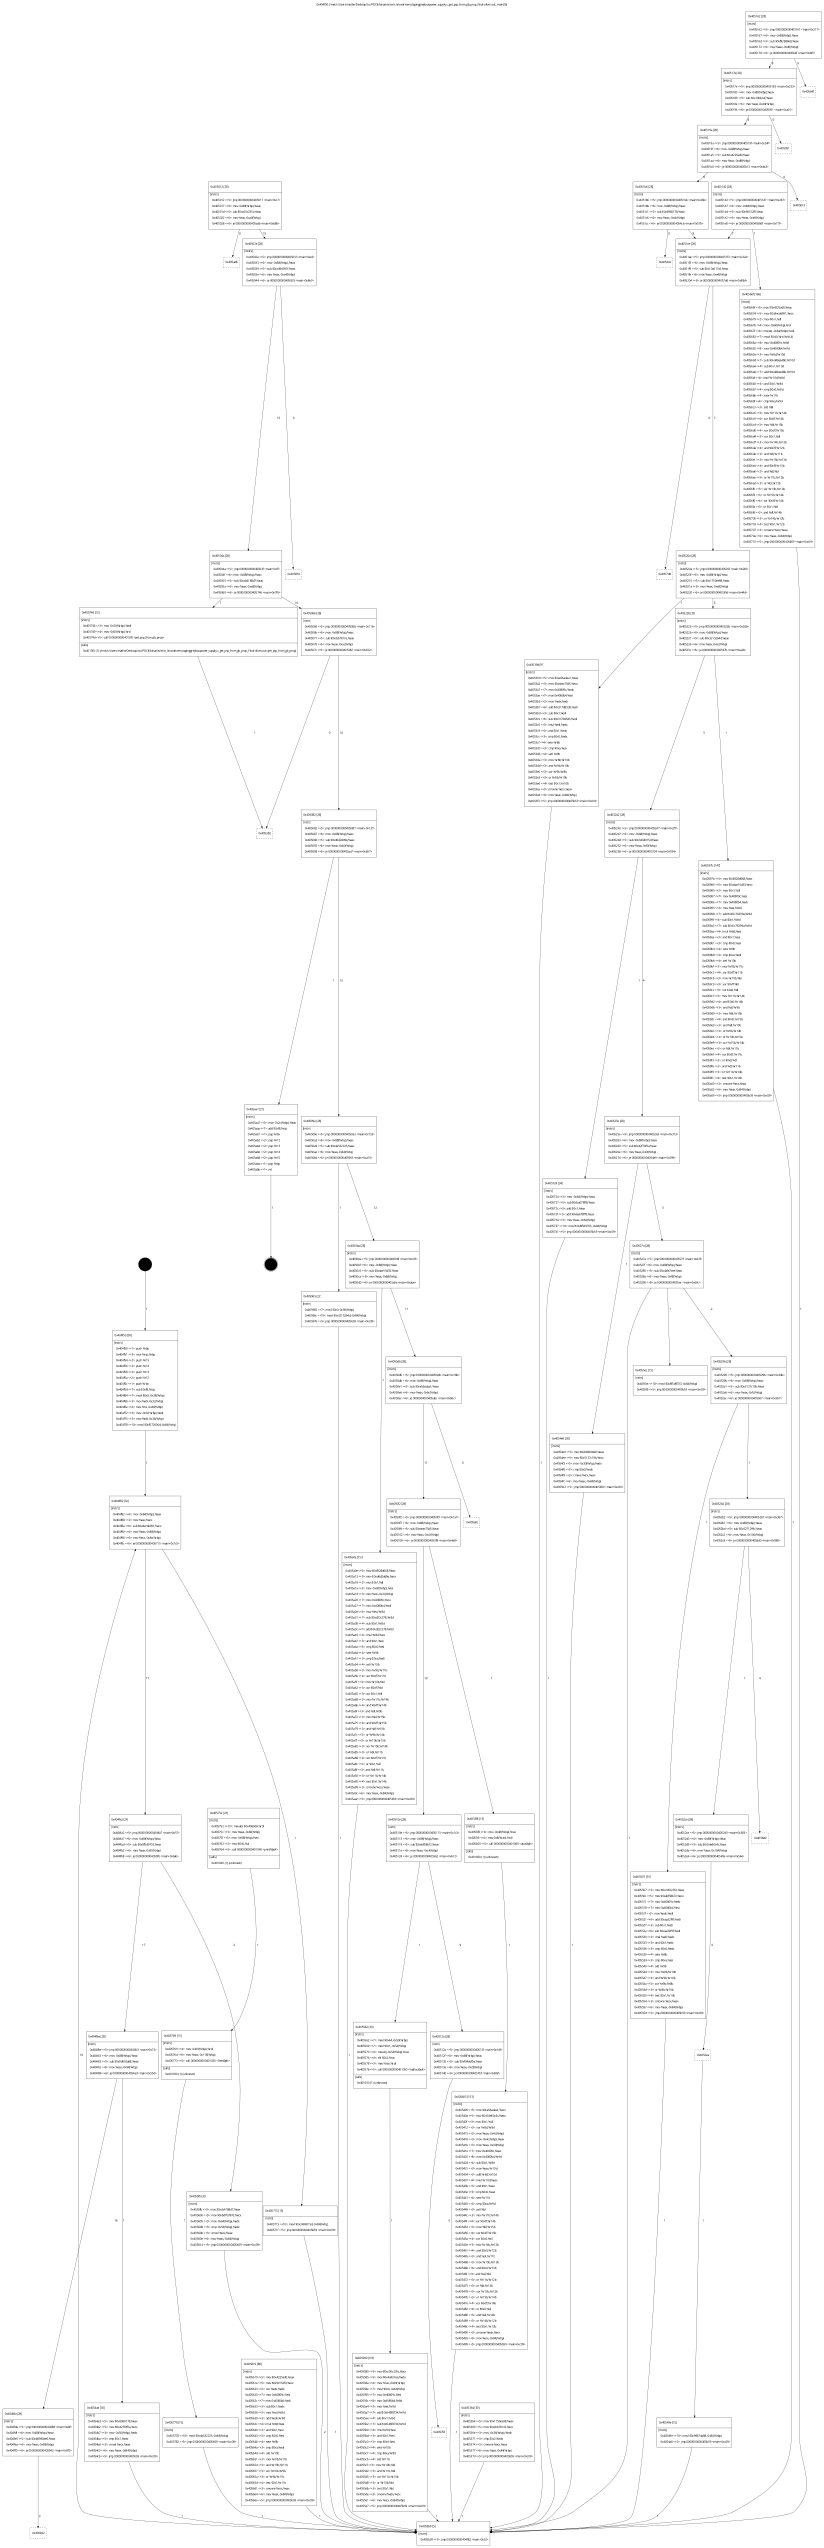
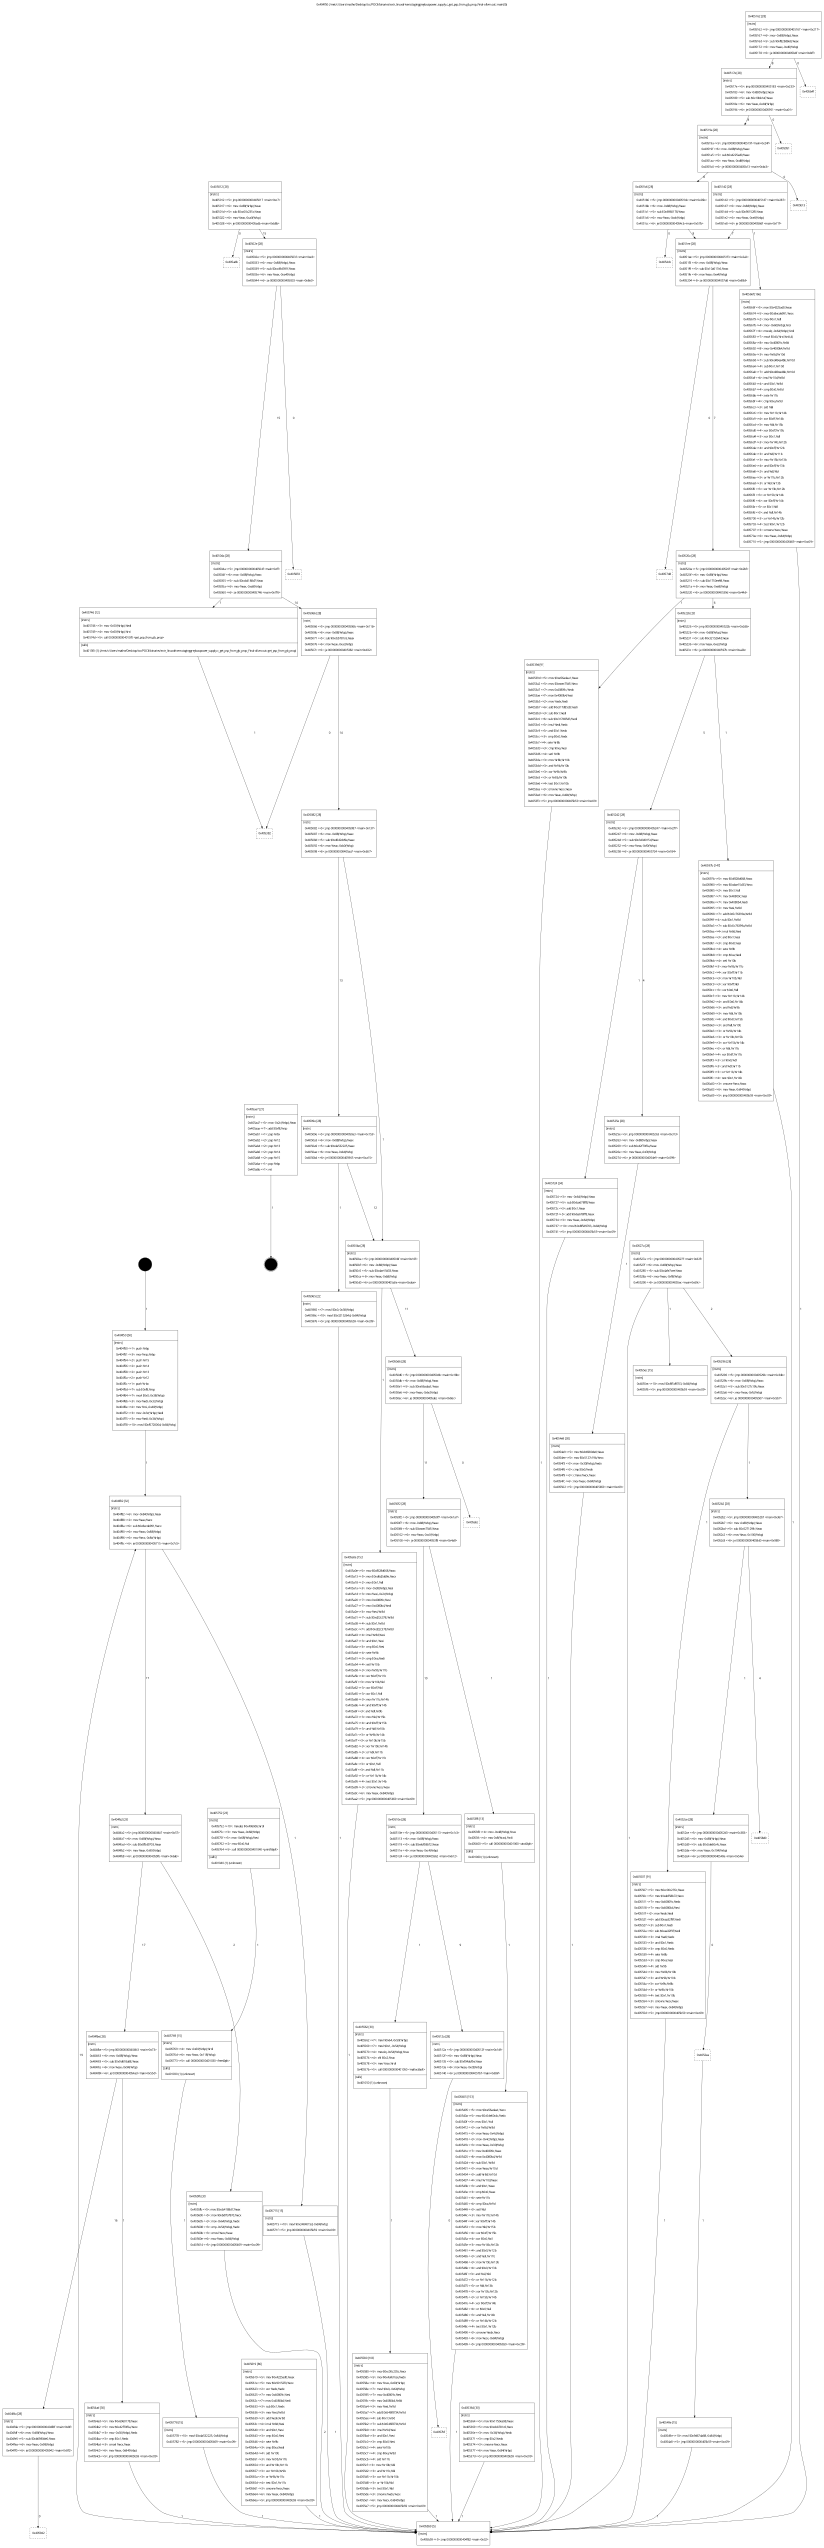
(306, 980) -> (372, 1047)
(654, 1201) -> none
